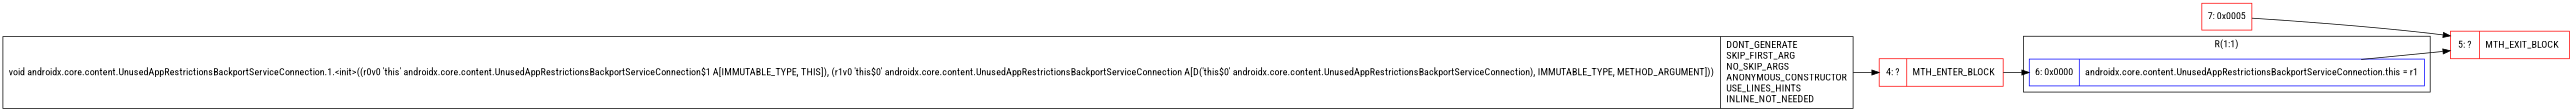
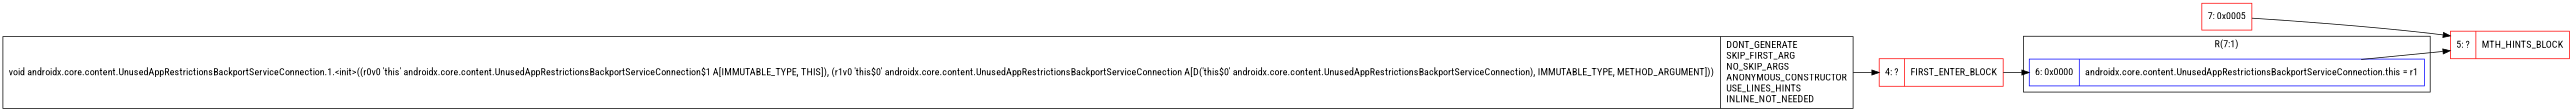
(2227, 45) -> (2227, 45)
(2522, 45) -> (2523, 45)
(1954, 72) -> (1954, 72)
